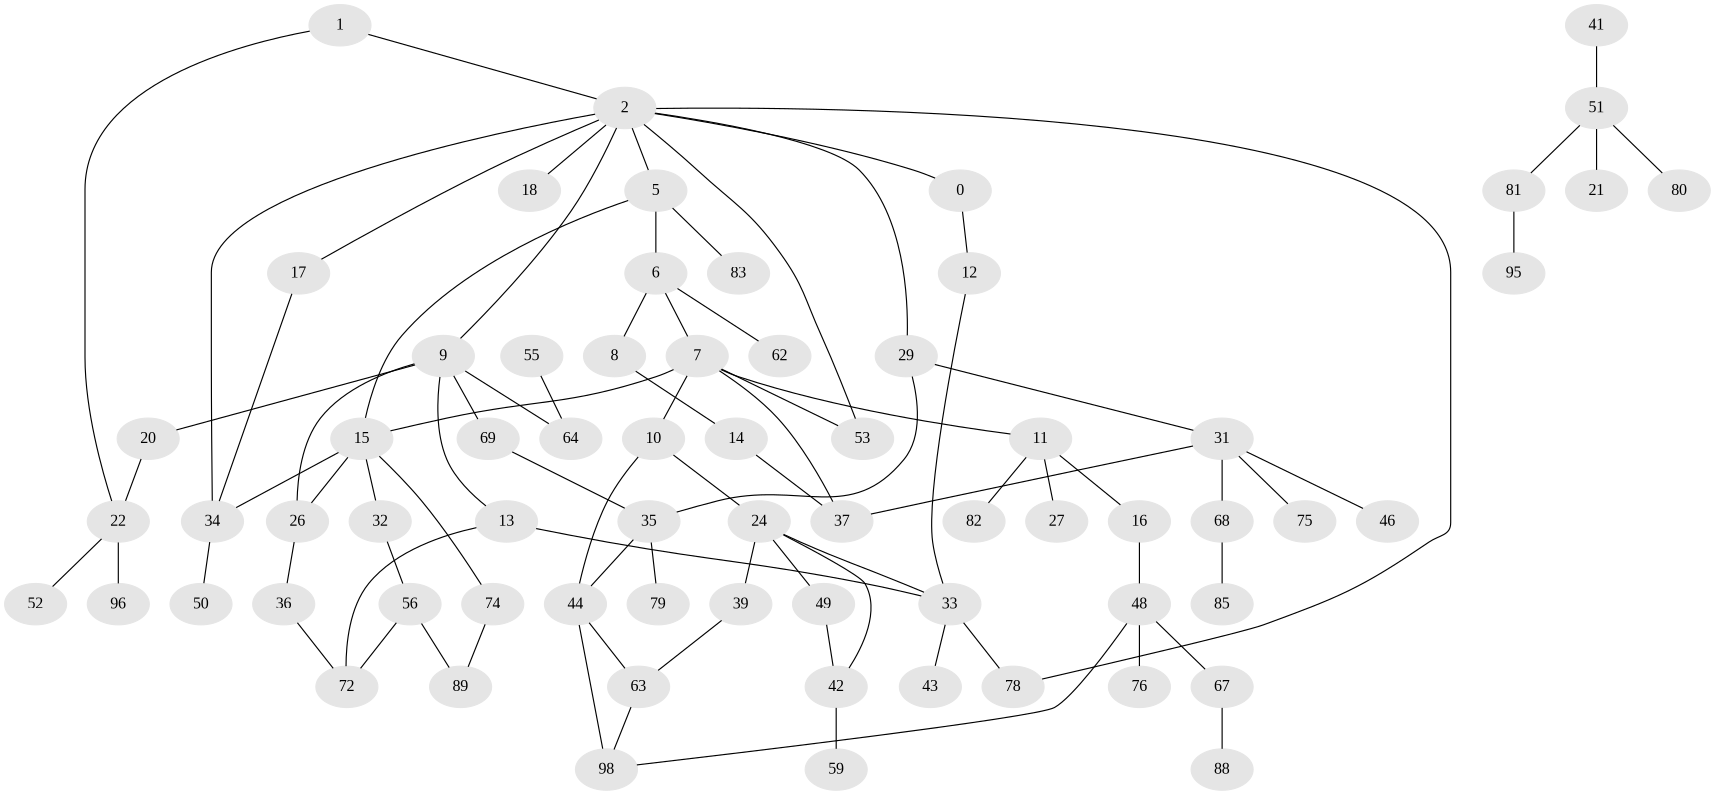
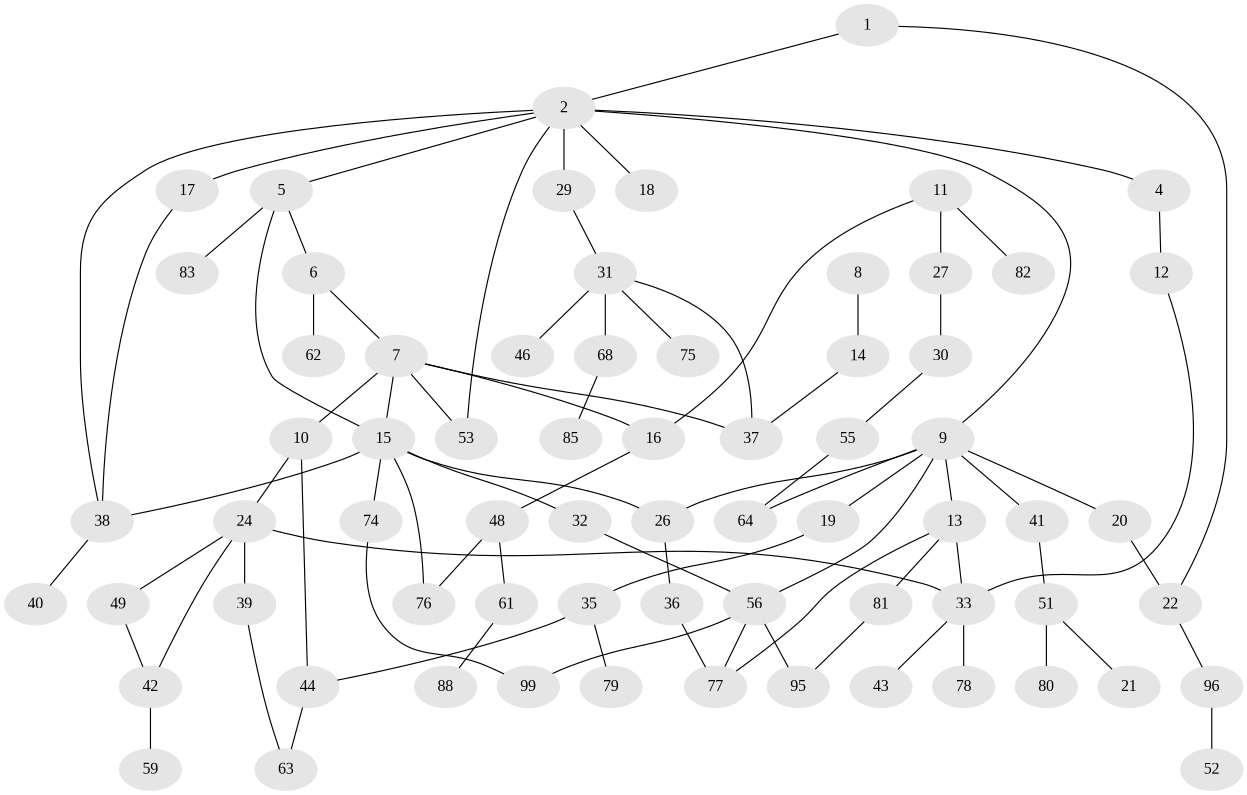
(1555, 149) -> (918, 563)
(960, 191) -> (1159, 191)
(1411, 211) -> none
(635, 315) -> none
none -> (941, 356)
(864, 409) -> (549, 397)
(488, 439) -> (828, 521)
none -> (990, 480)
(838, 496) -> none
none -> (417, 519)
(212, 521) -> (102, 521)
none -> (870, 541)
(77, 563) -> (1212, 728)
(201, 604) -> (36, 604)
none -> (778, 649)
(347, 687) -> (716, 687)
(461, 687) -> (528, 687)
(1222, 687) -> (507, 604)
(606, 770) -> none
